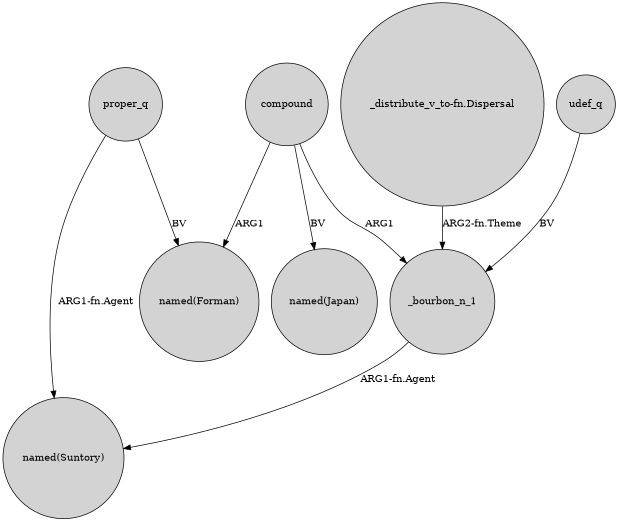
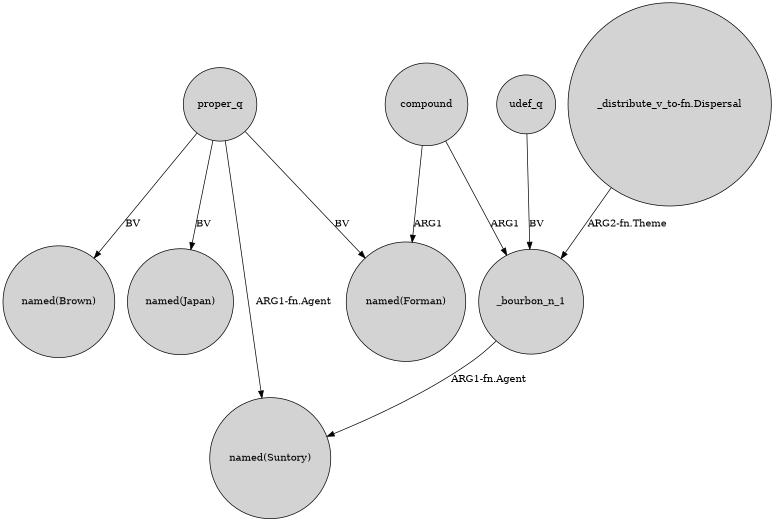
(304, 194) -> (203, 192)
none -> (59, 302)
